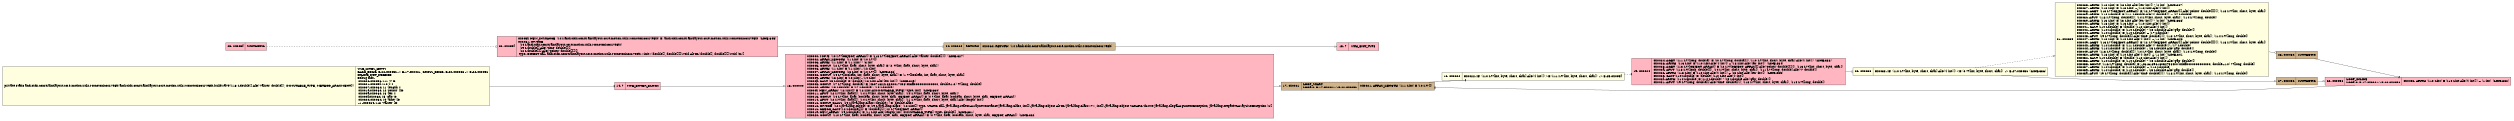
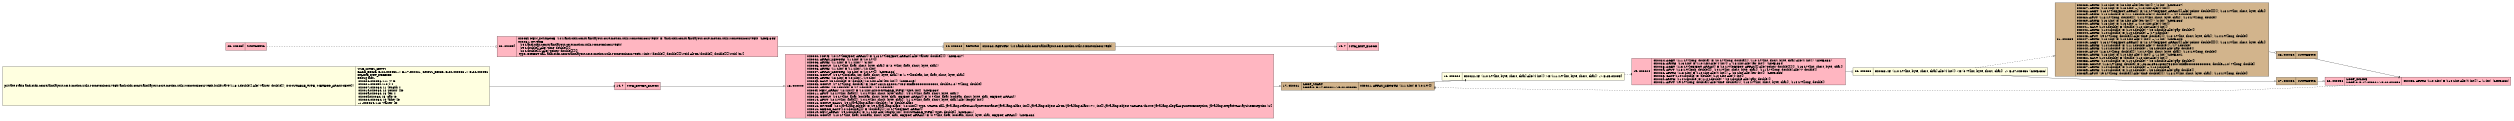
(2162, 40) -> (2162, 40)
(1363, 46) -> (1363, 46)
(1895, 91) -> (1895, 91)
